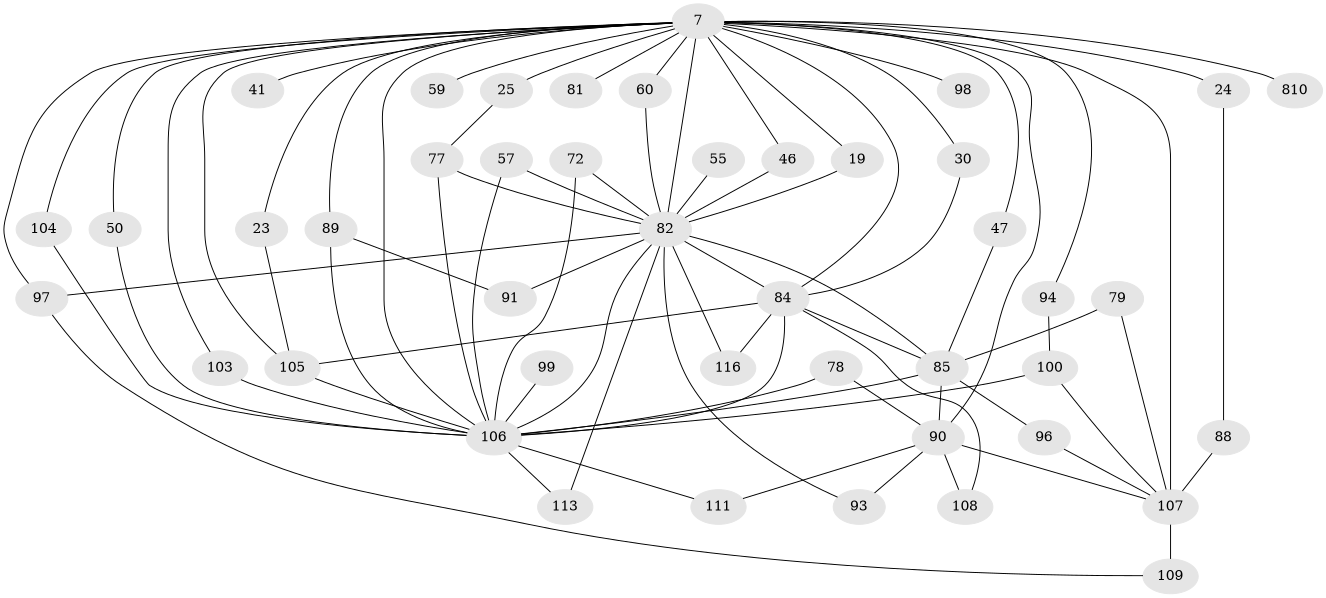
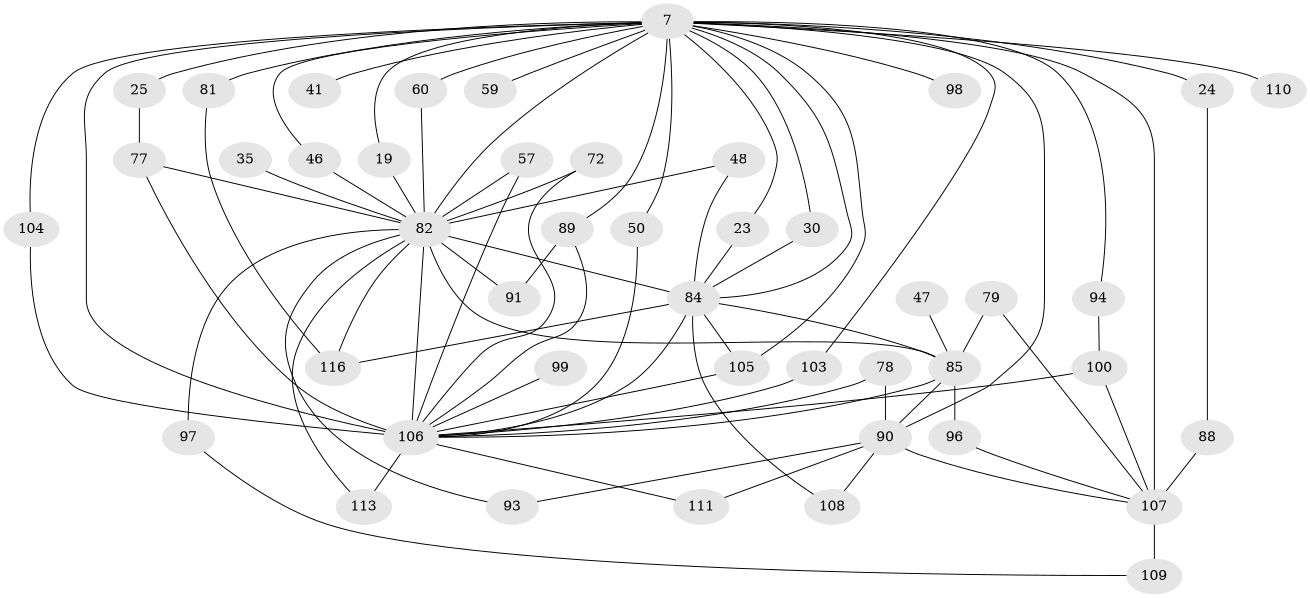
(967, 55) -> none
(154, 58) -> none
(1295, 91) -> (1279, 91)
(719, 160) -> (245, 160)
none -> (739, 160)
none -> (239, 241)
(277, 299) -> (718, 264)
